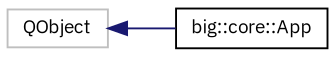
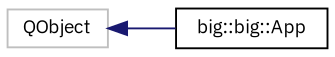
(252, 28) -> (252, 28)
